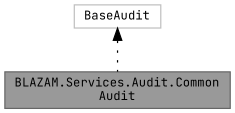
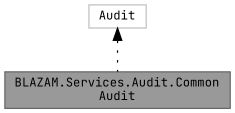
(118, 16) -> (118, 16)
